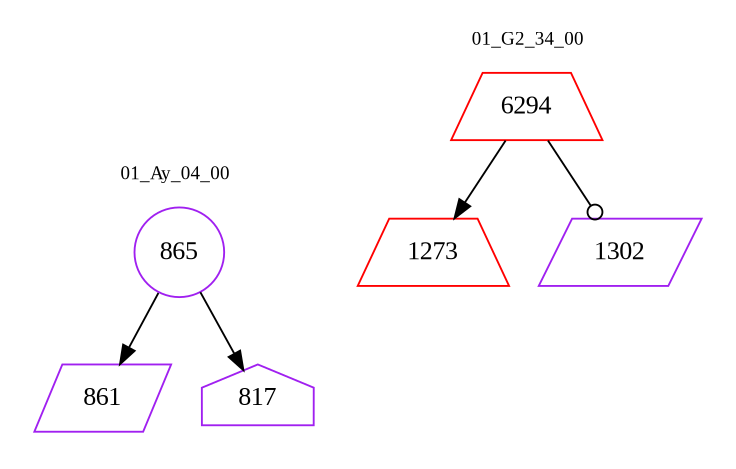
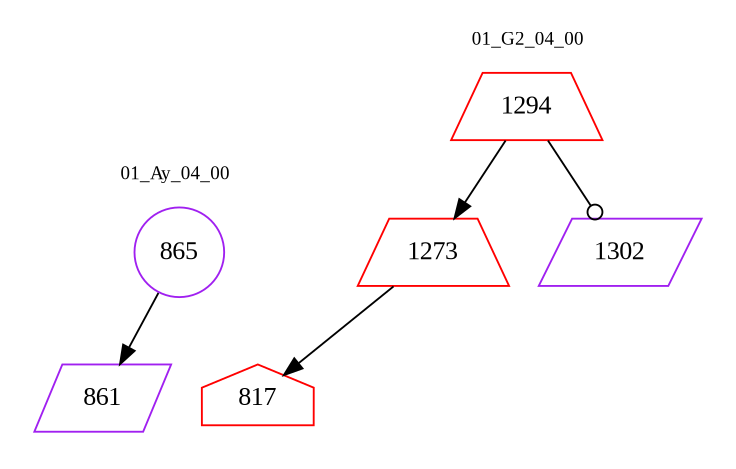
(529, 40) -> (529, 40)
(527, 106) -> (527, 106)
(217, 323) -> (346, 325)
(258, 398) -> (258, 398)
